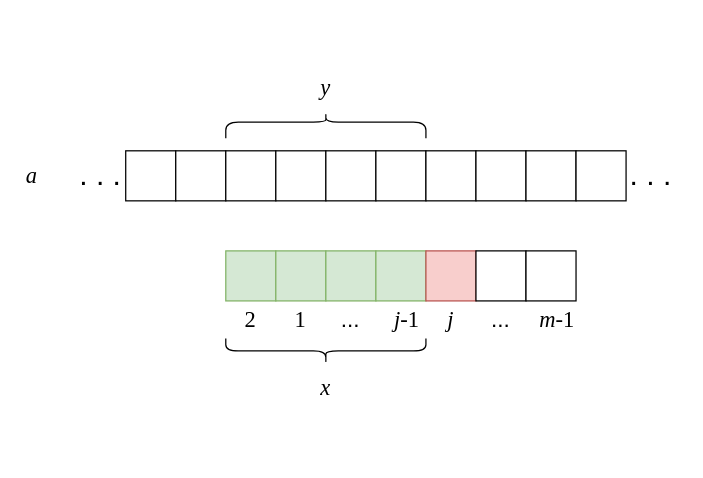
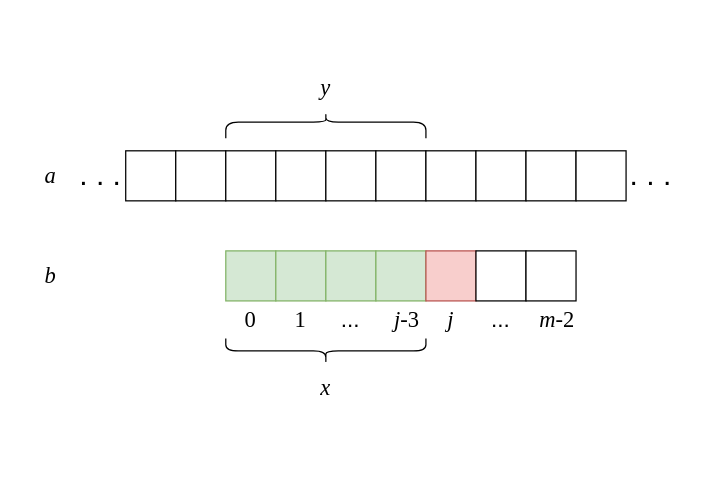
(32, 176) -> (51, 176)
none -> (51, 276)
(251, 319) -> (251, 319)
(407, 319) -> (407, 319)
(557, 319) -> (557, 319)
